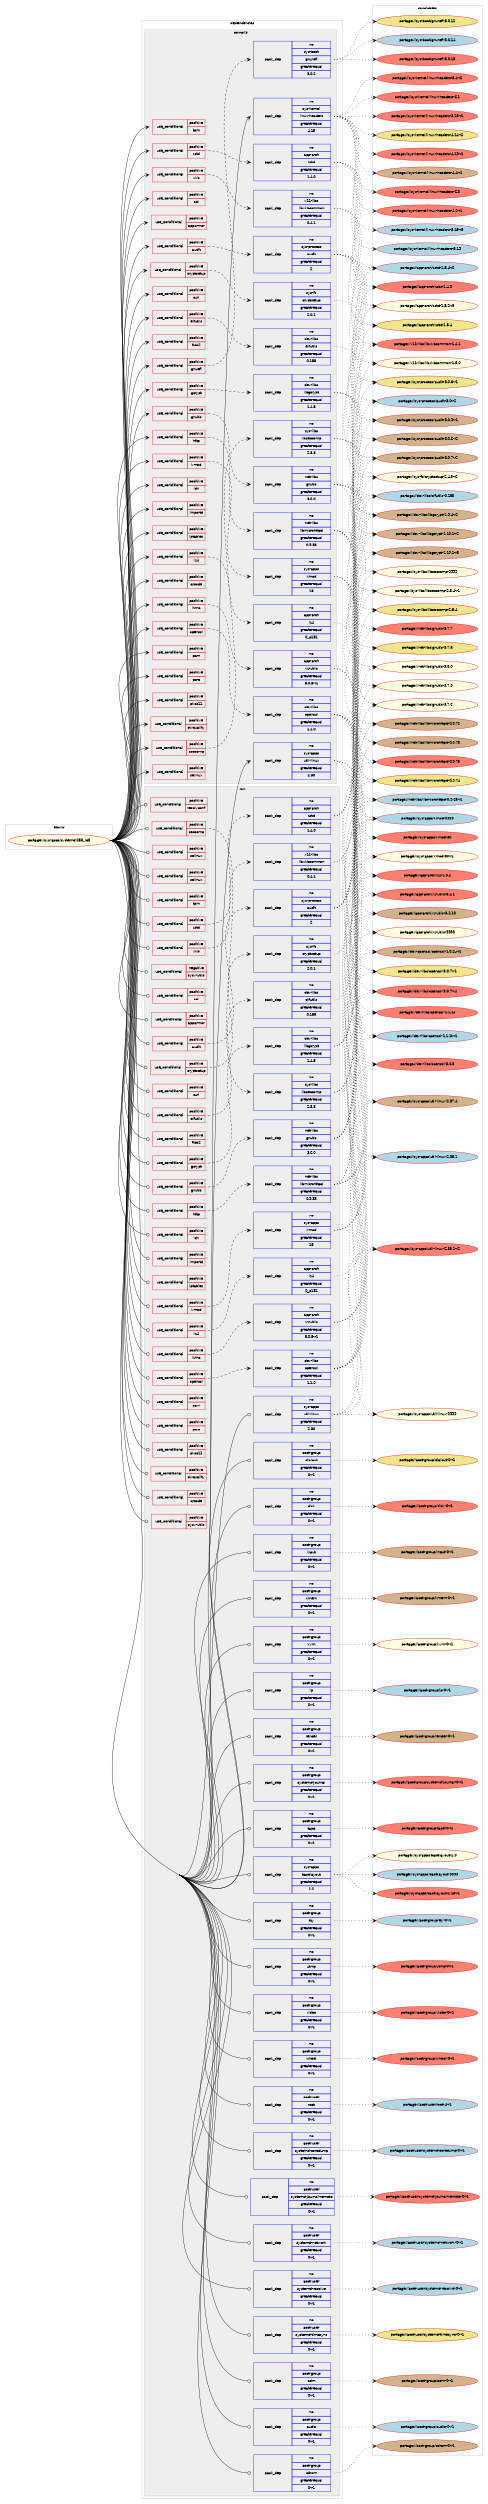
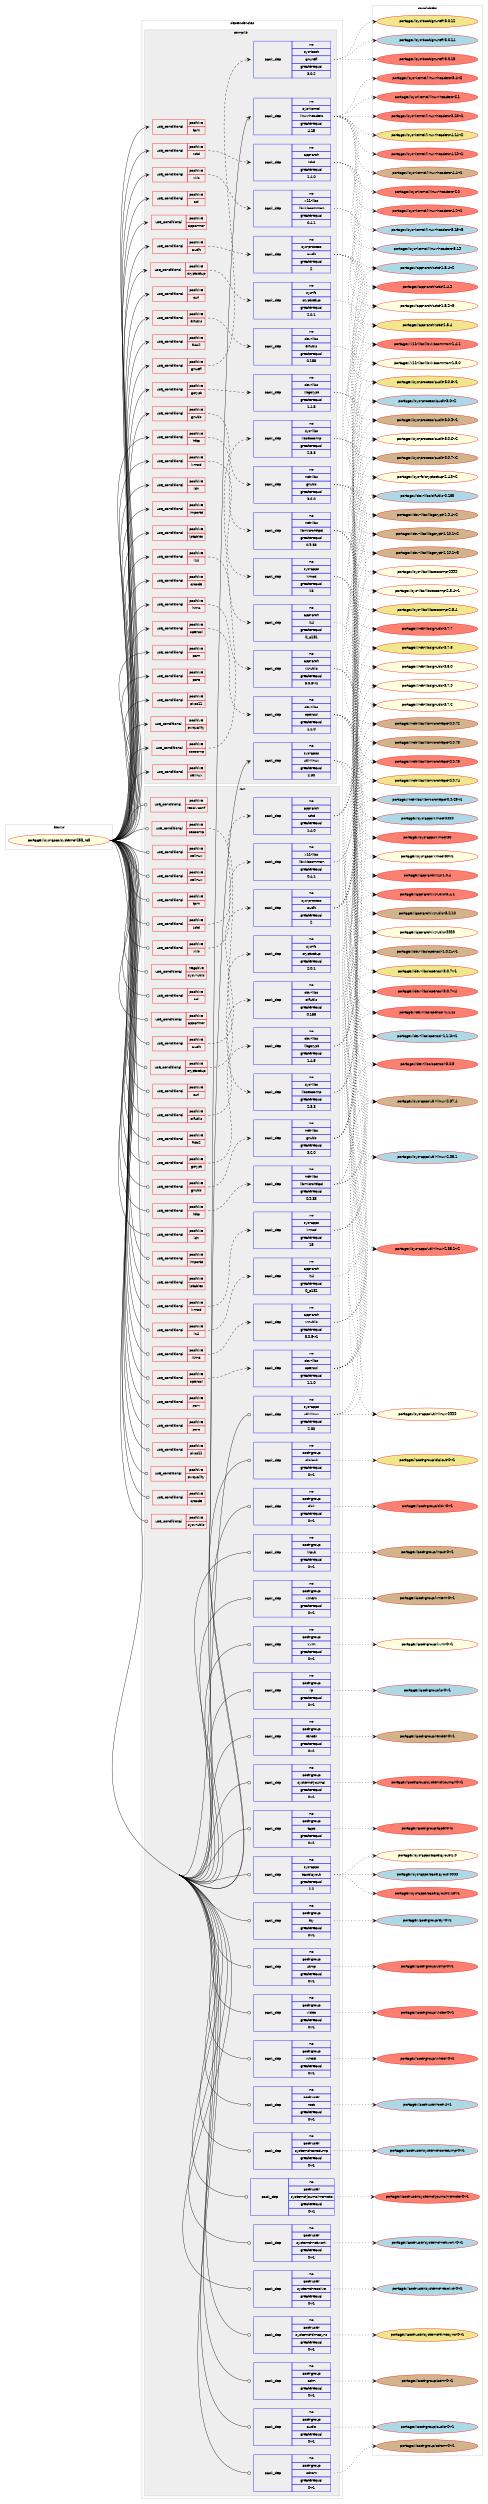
(427, 439) -> (427, 439)
(427, 952) -> (427, 952)
